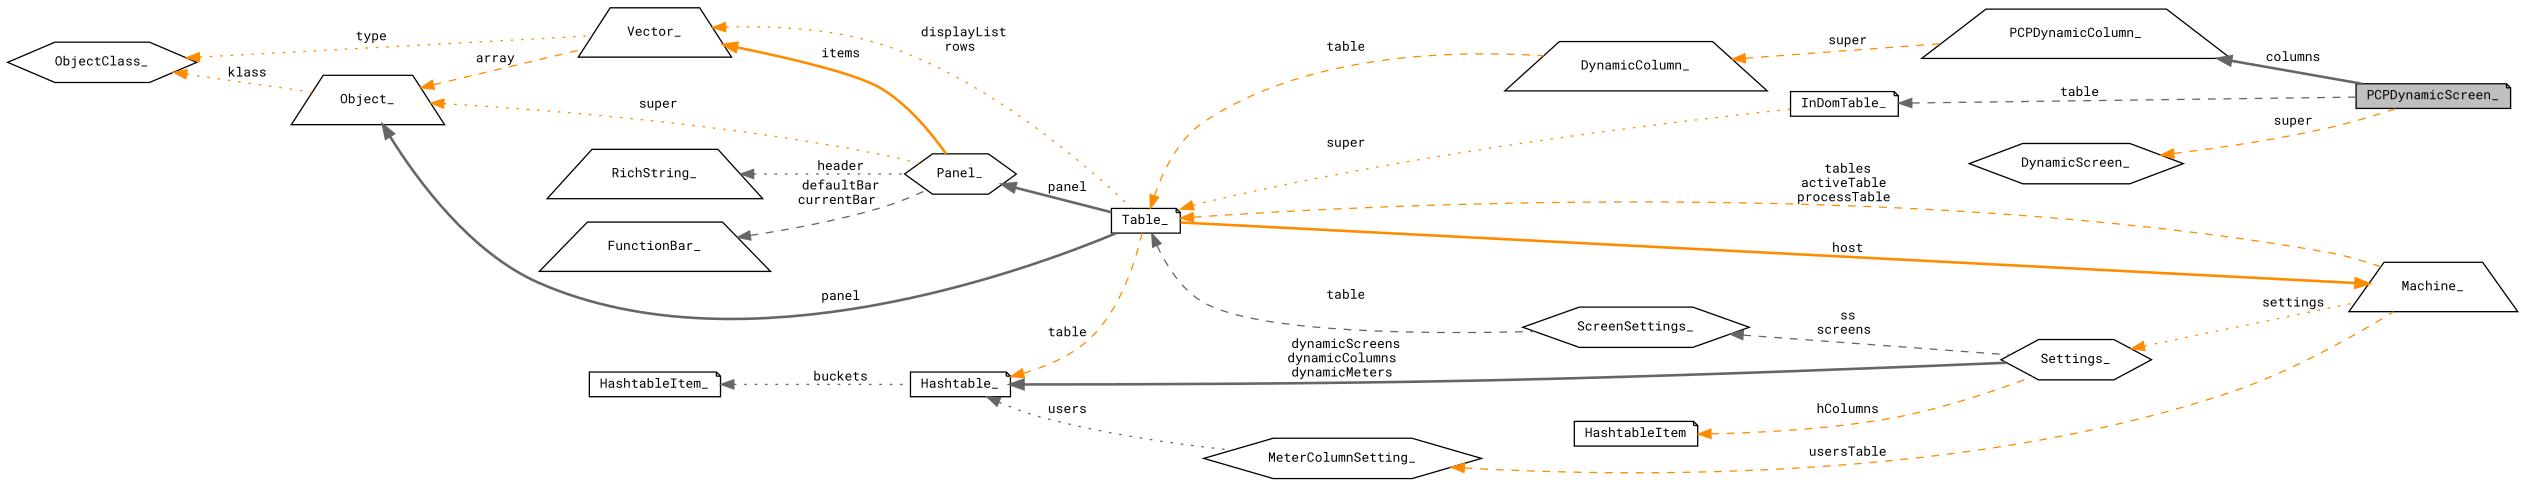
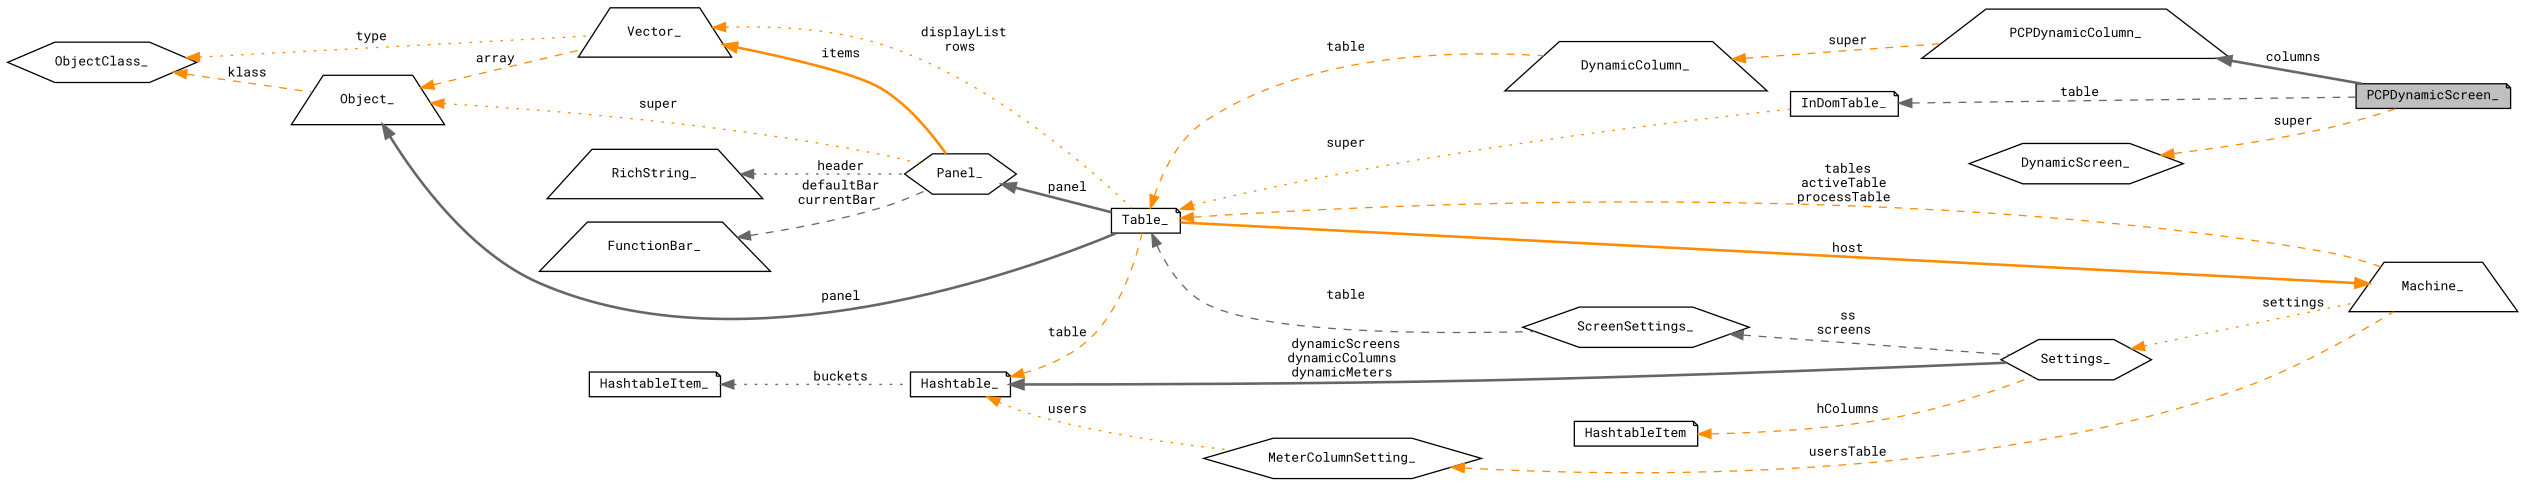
(249, 83) -> (249, 83)
(1114, 433) -> (1114, 433)
